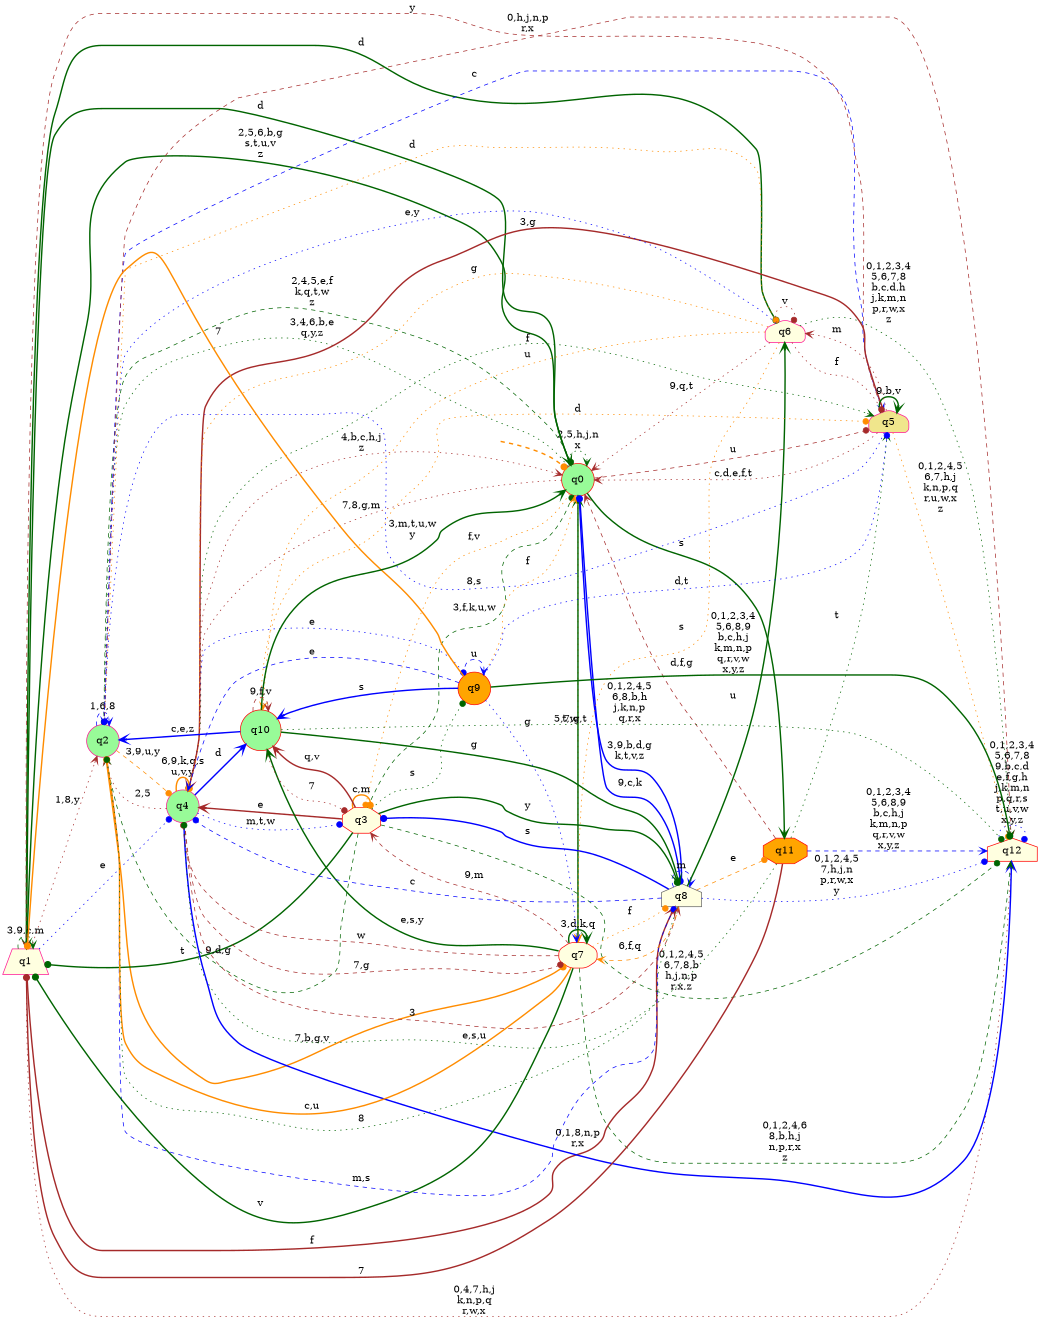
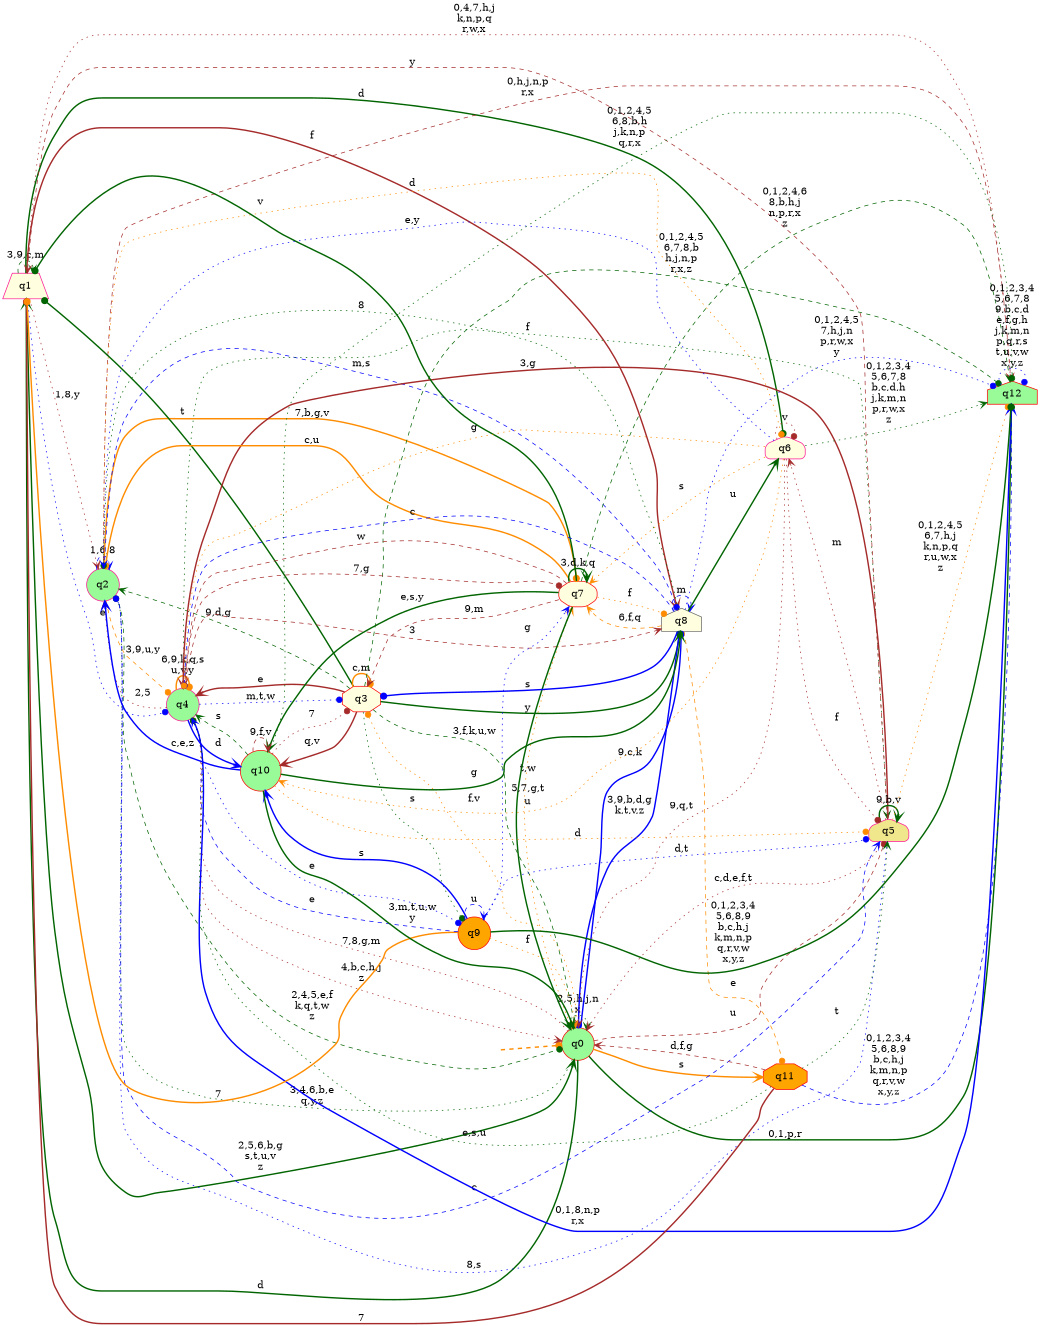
(759, 616) -> (673, 1072)
none -> (227, 734)
(1012, 851) -> (1012, 394)
none -> (970, 1073)
